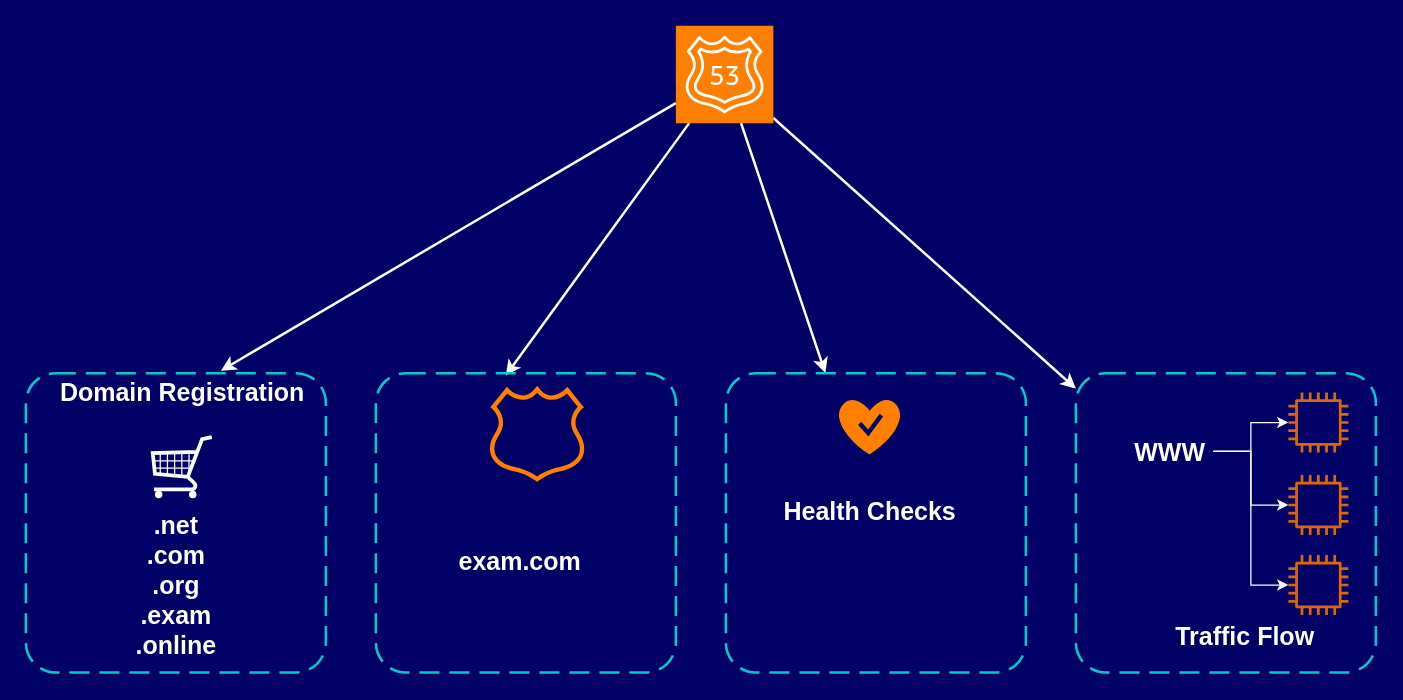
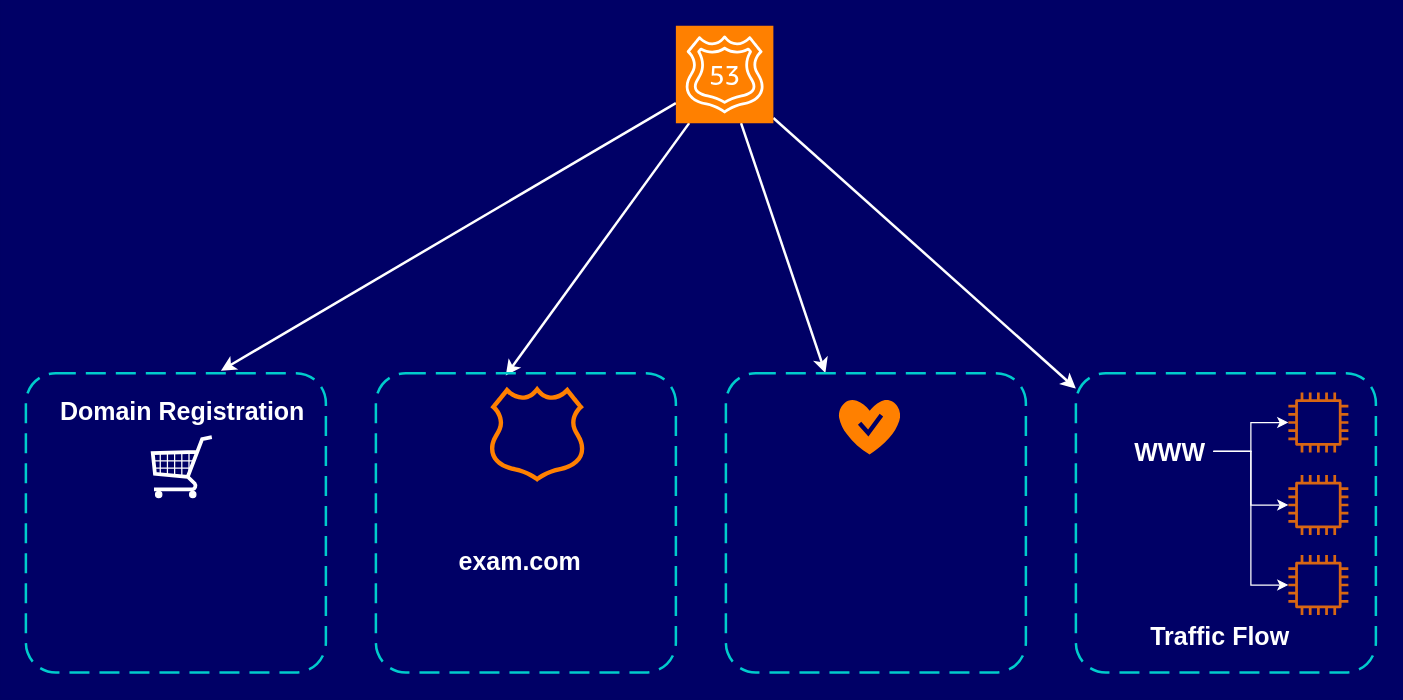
(182, 392) -> (182, 411)
(869, 511) -> none
(176, 584) -> none
(1244, 635) -> (1219, 635)
